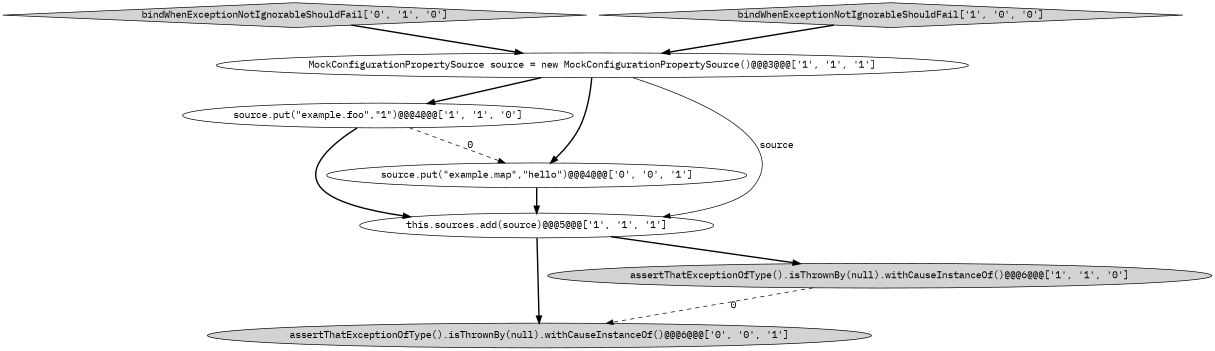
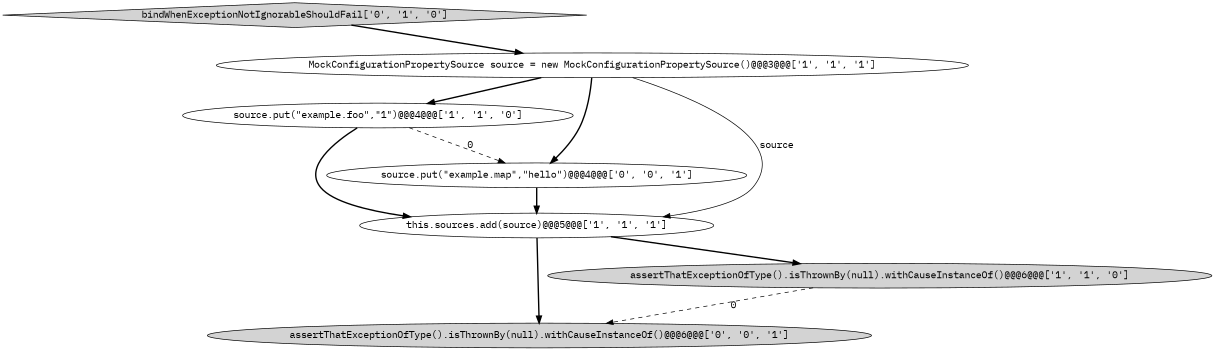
(891, 15) -> none
